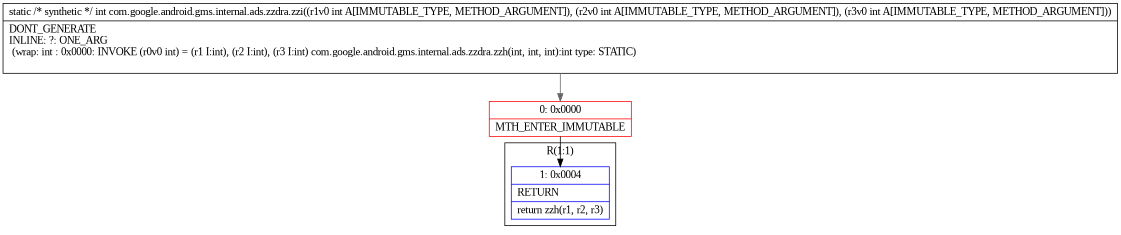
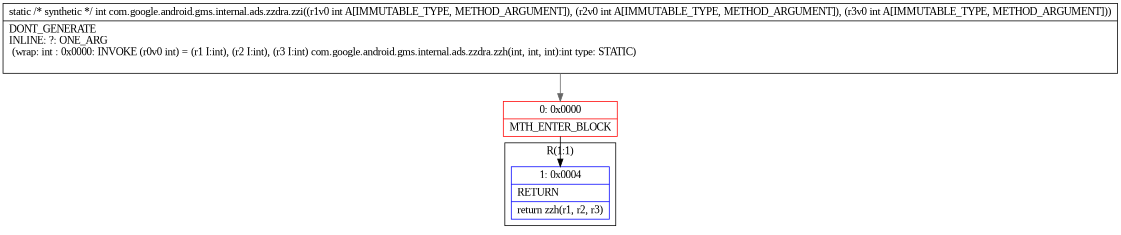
(560, 127) -> (560, 127)
